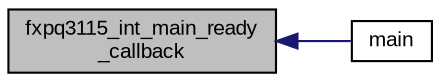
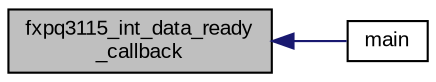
(142, 41) -> (140, 41)
